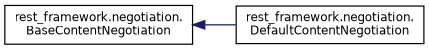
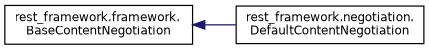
(99, 25) -> (99, 25)
